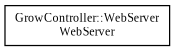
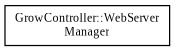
(87, 26) -> (87, 26)
